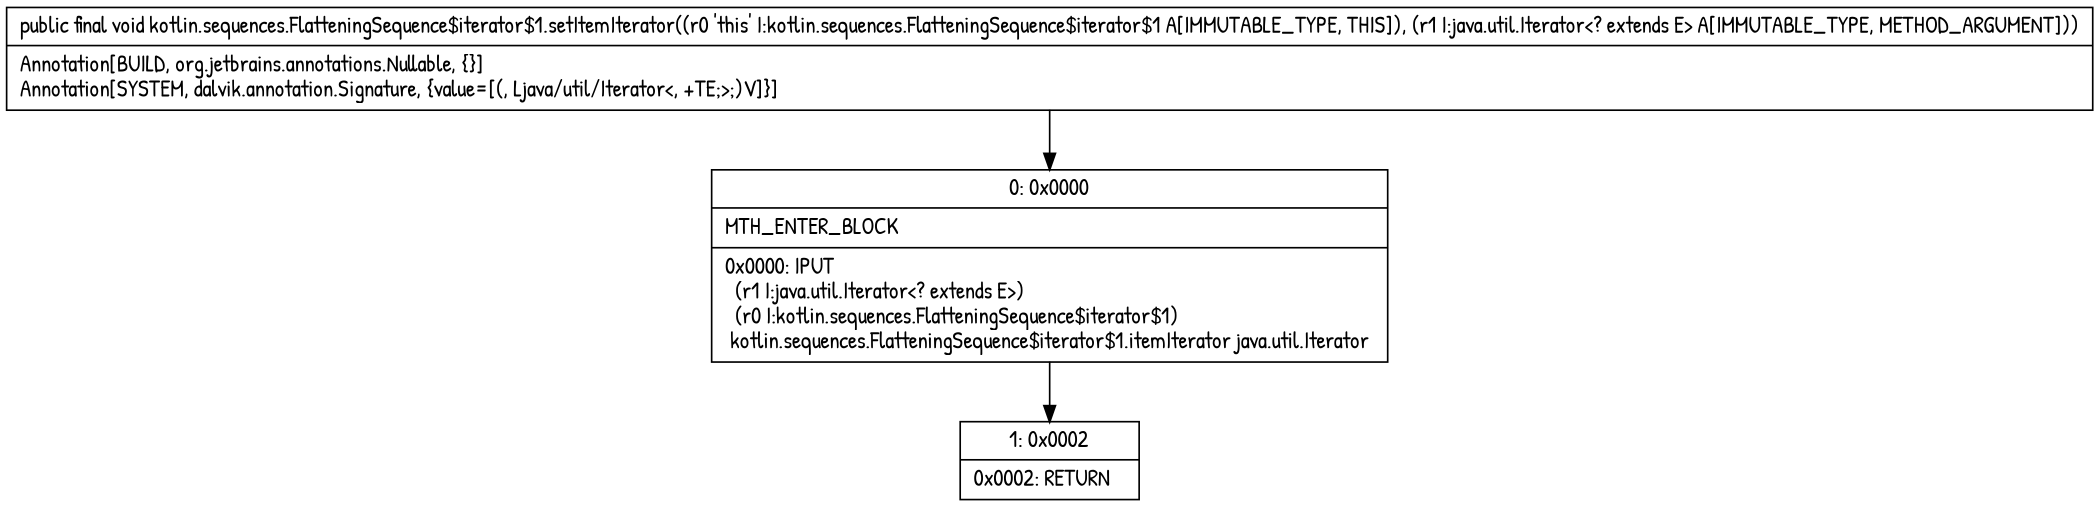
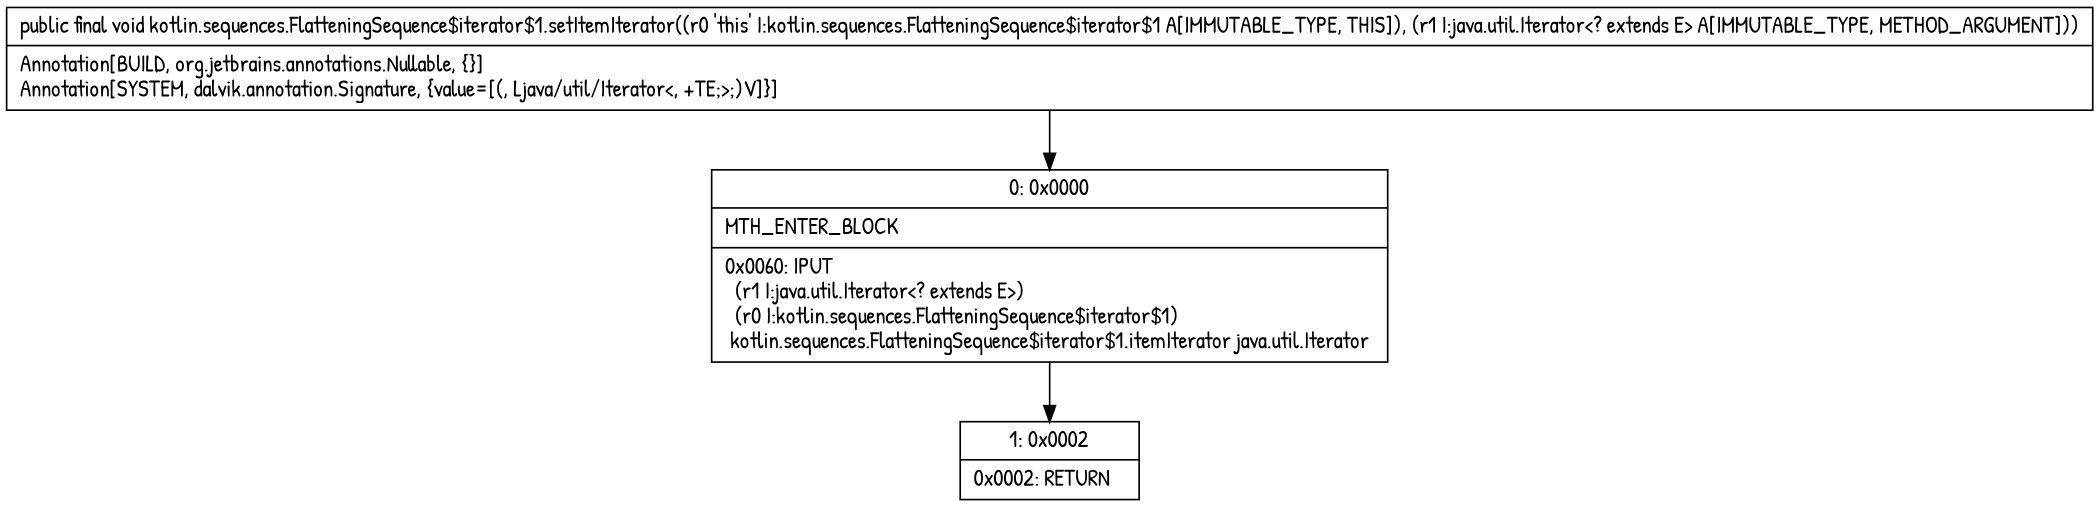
(785, 267) -> (785, 267)
